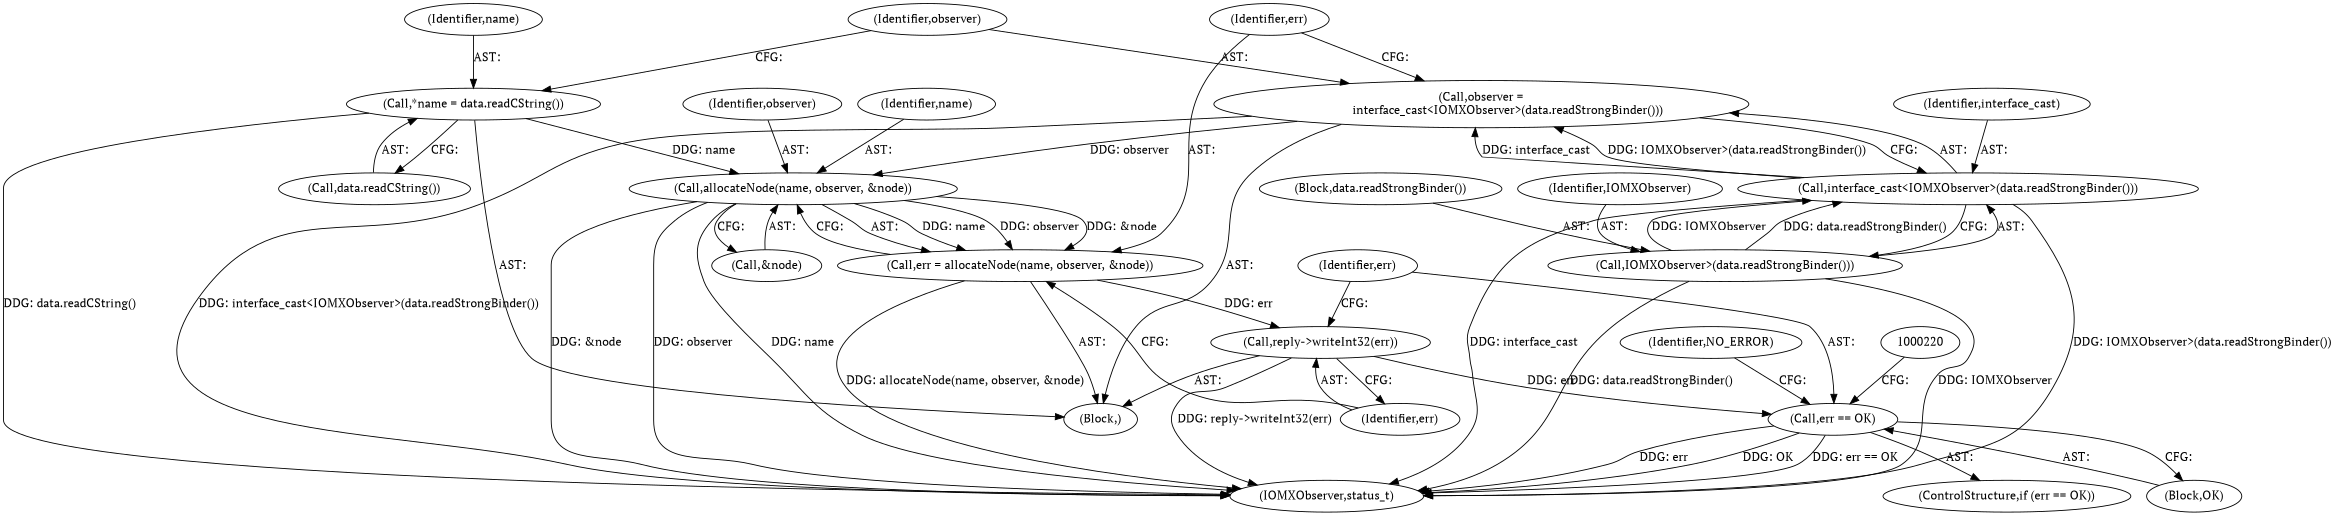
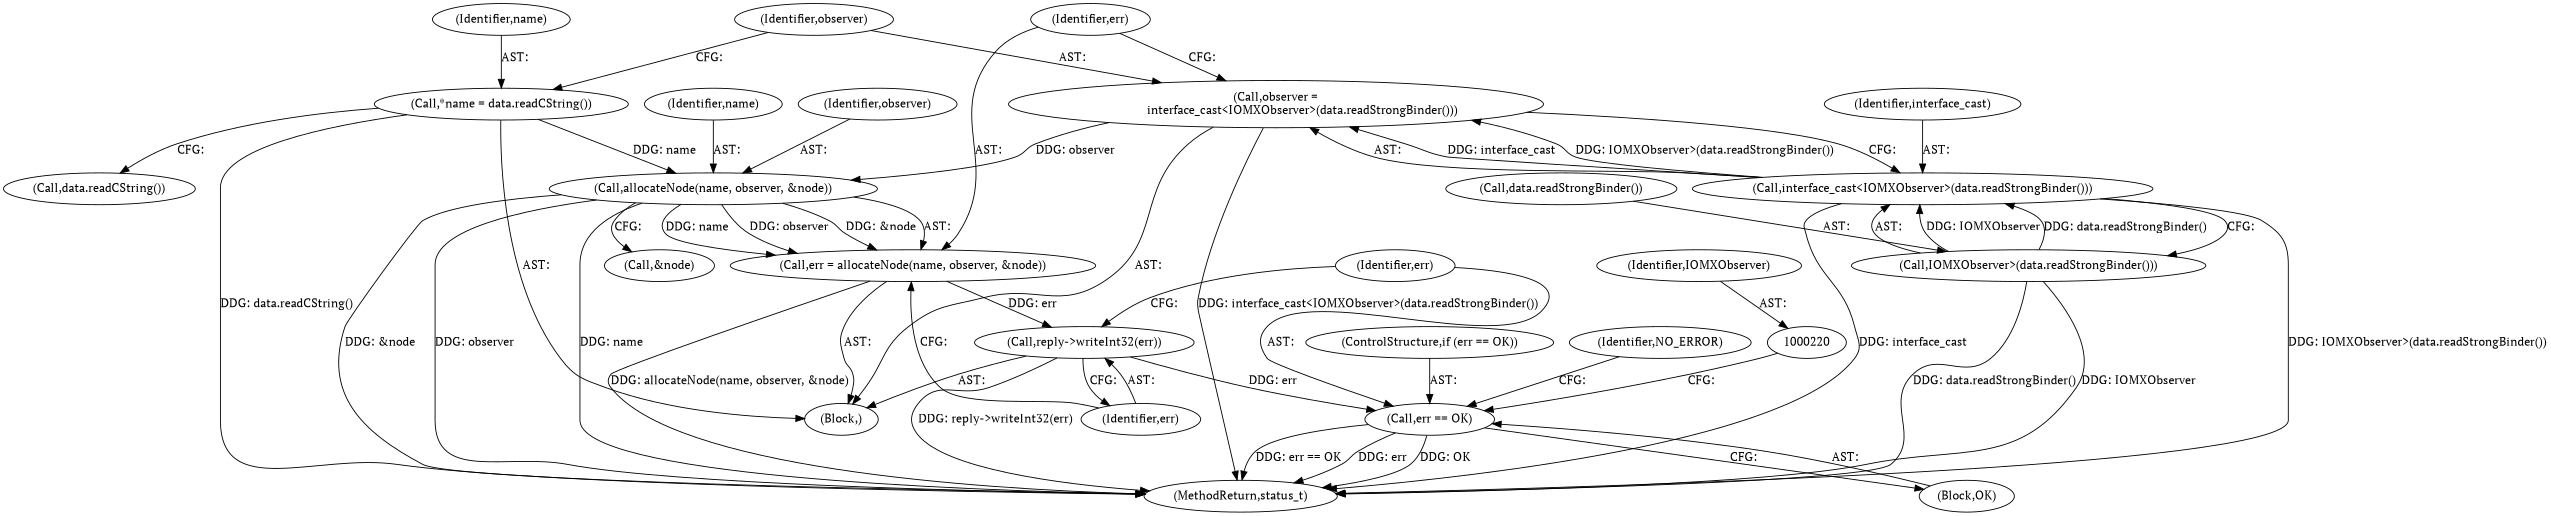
(383, 142) -> none
(1381, 189) -> (1561, 189)
(766, 230) -> none
(1602, 235) -> (1750, 302)
(840, 244) -> none
(1922, 452) -> (1430, 376)
(1327, 496) -> (1241, 496)
